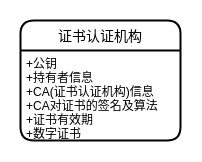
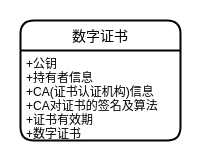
(100, 36) -> (100, 36)
